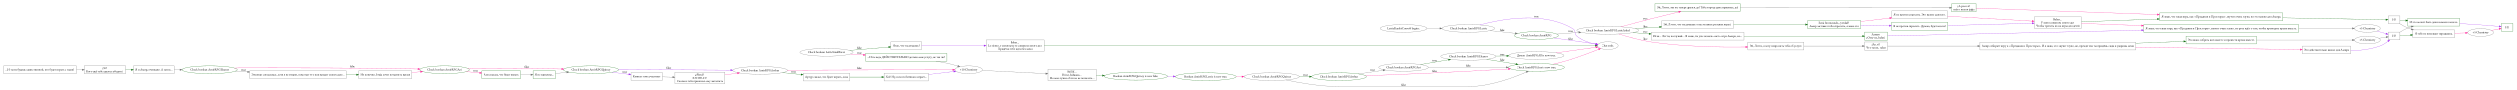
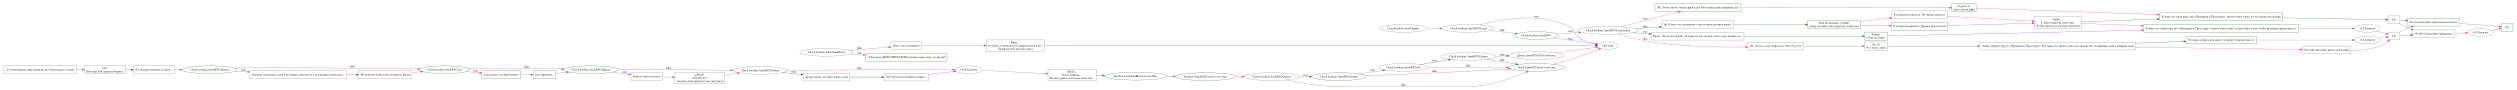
(869, 49) -> (869, 49)
(947, 63) -> none
(1136, 76) -> (1136, 76)
